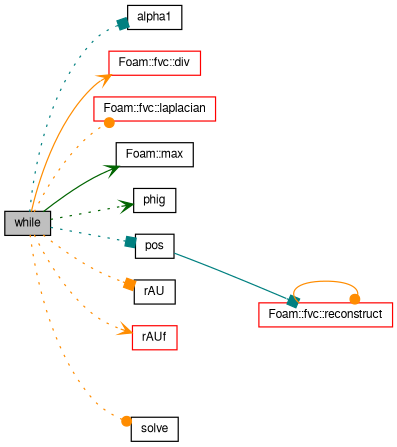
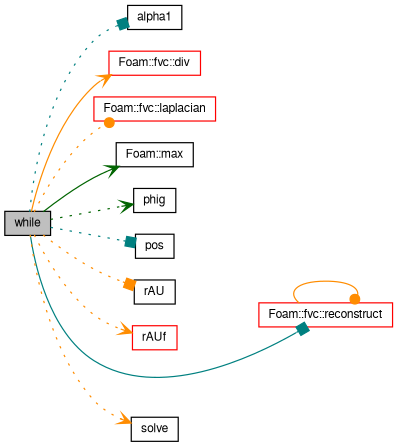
(230, 275) -> (126, 373)
(57, 338) -> (57, 338)
